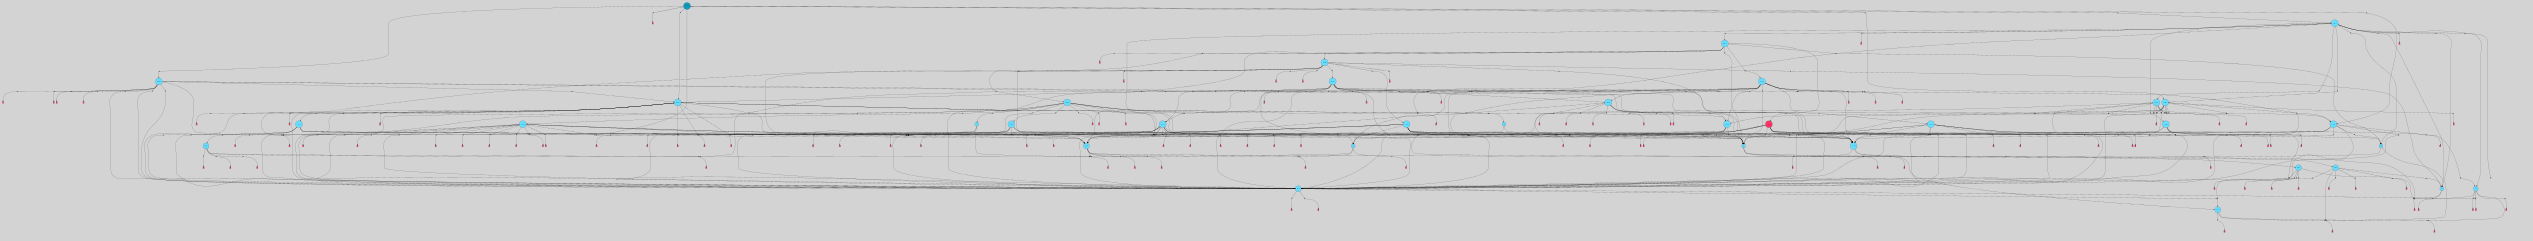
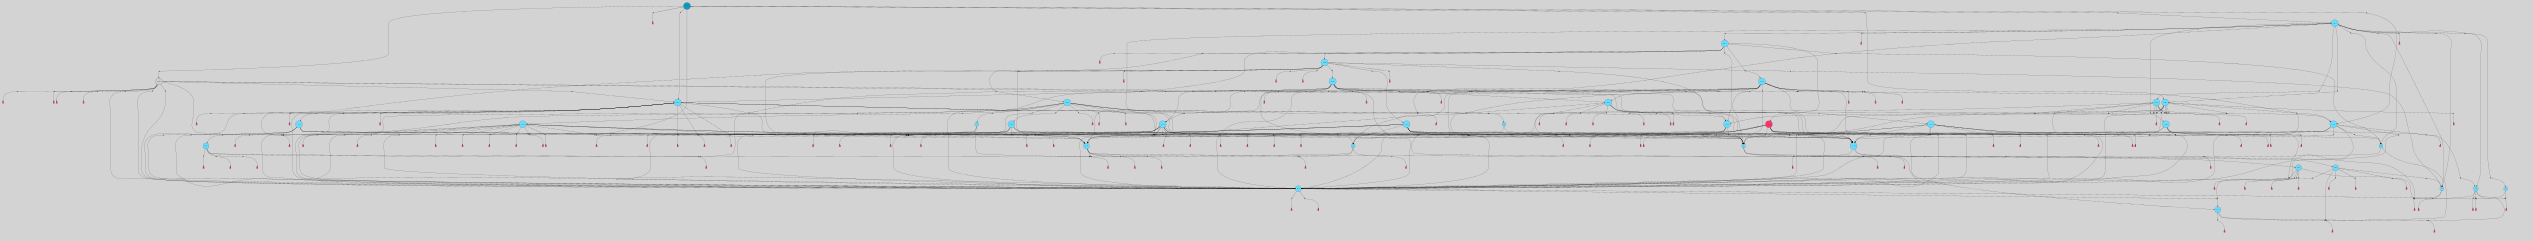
(159, 81) -> (159, 81)
none -> (2506, 189)
